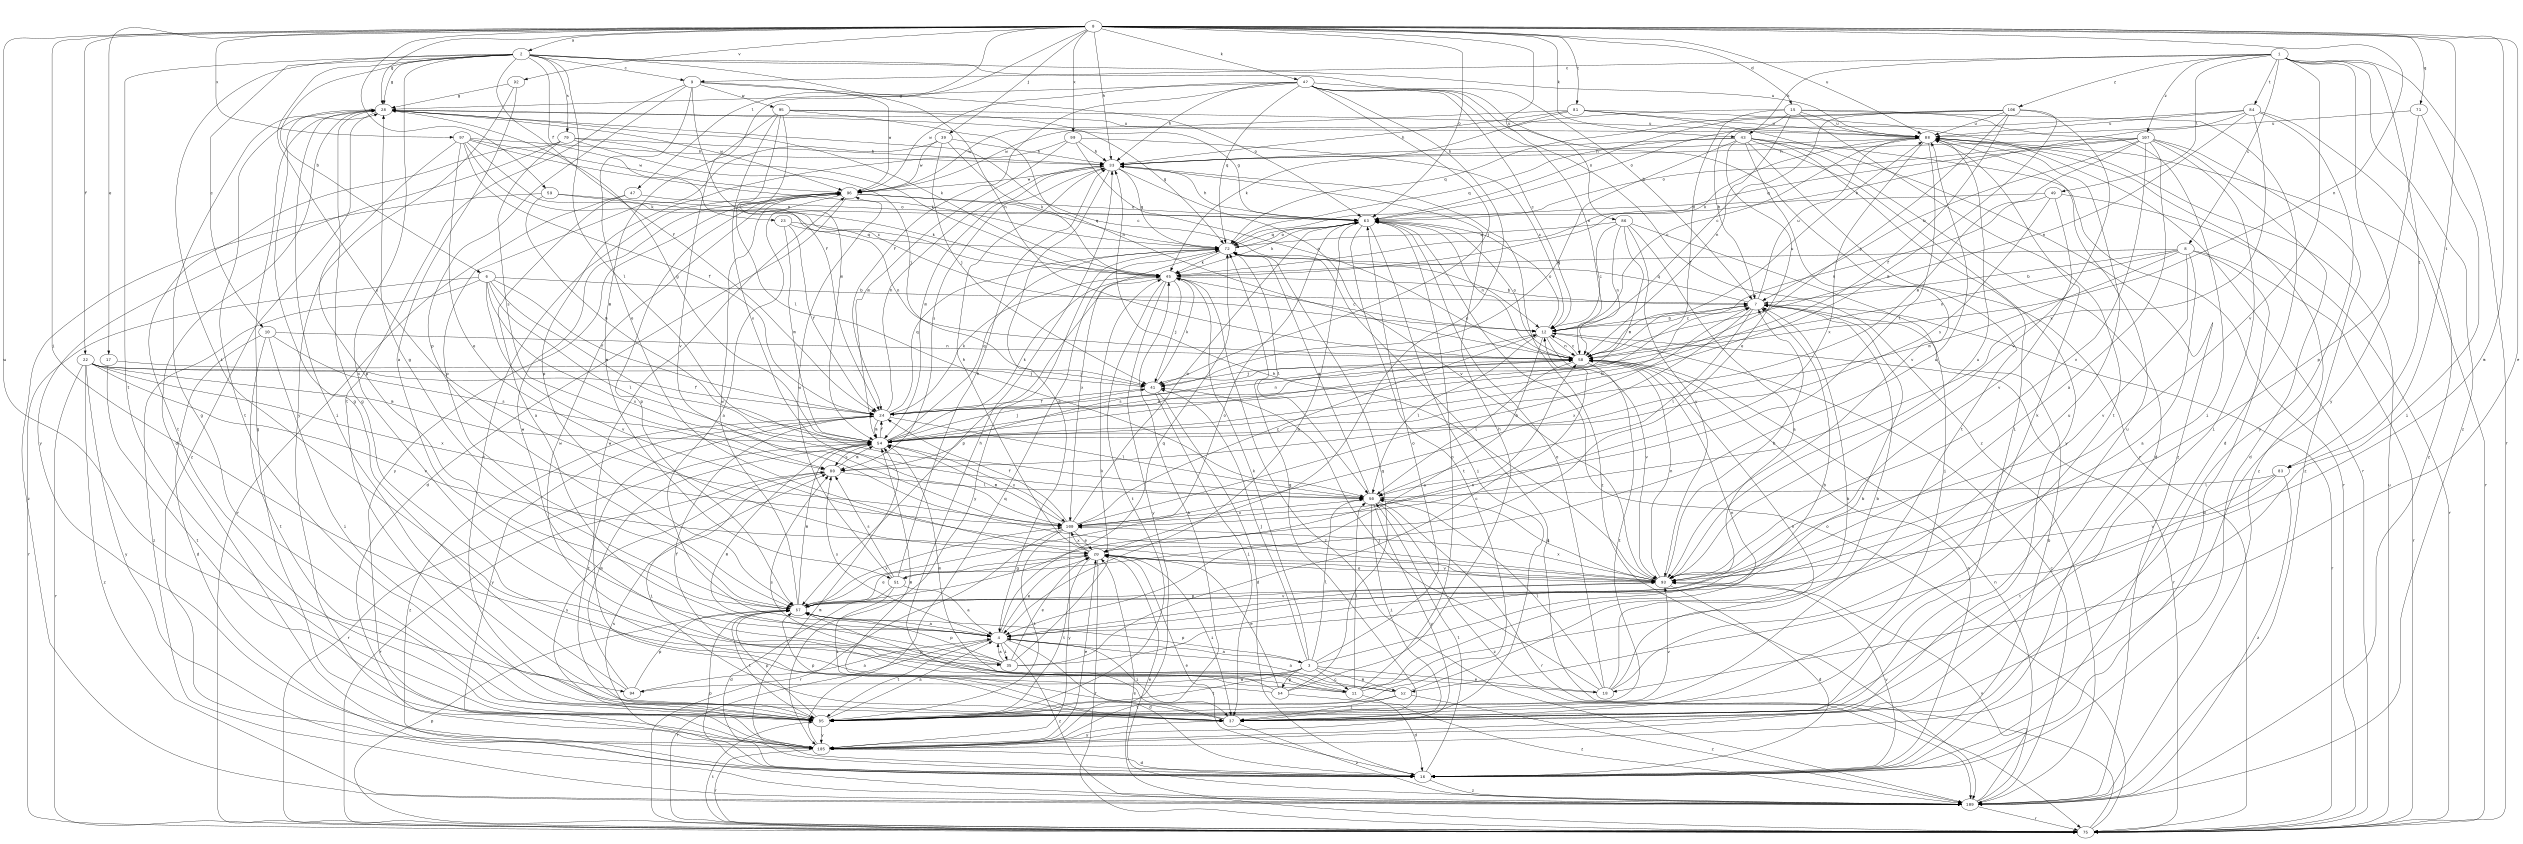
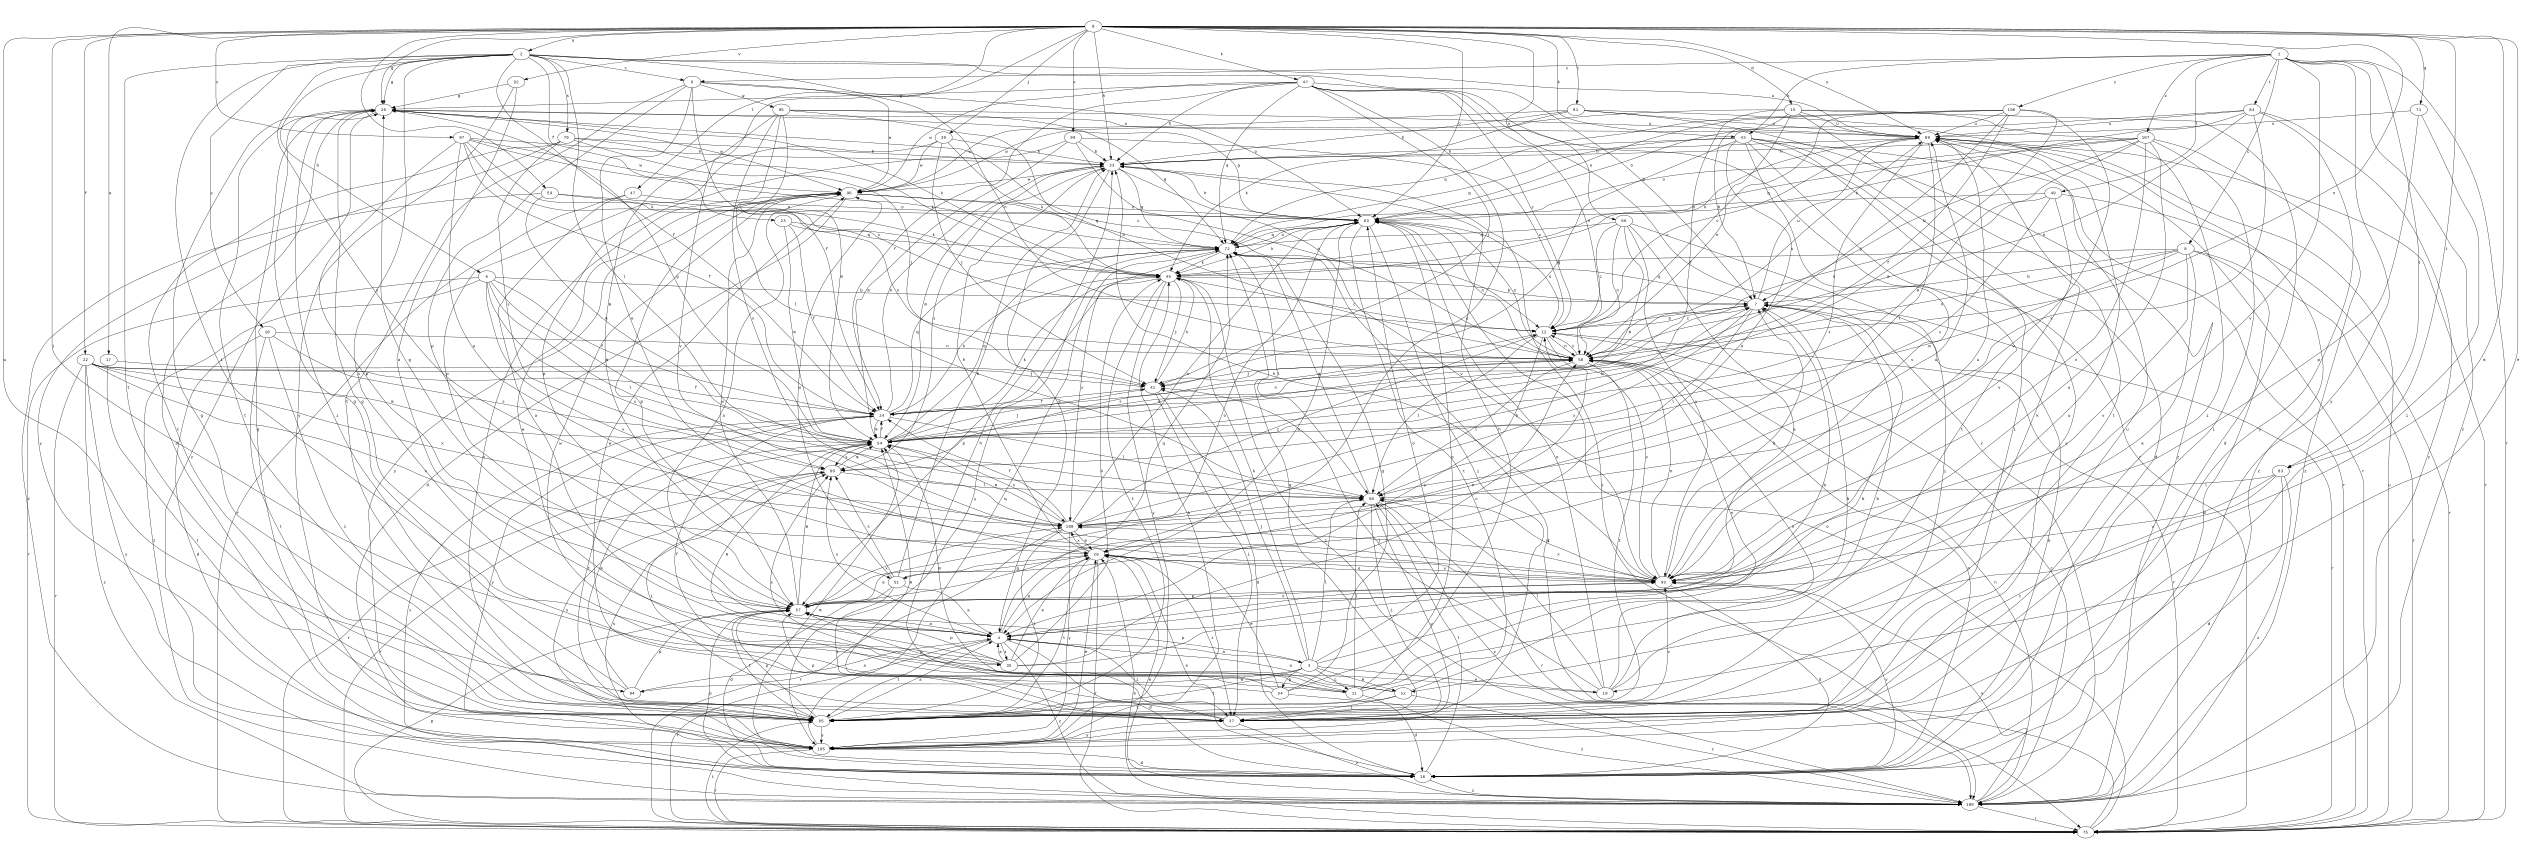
(2116, 684) -> (1957, 767)
